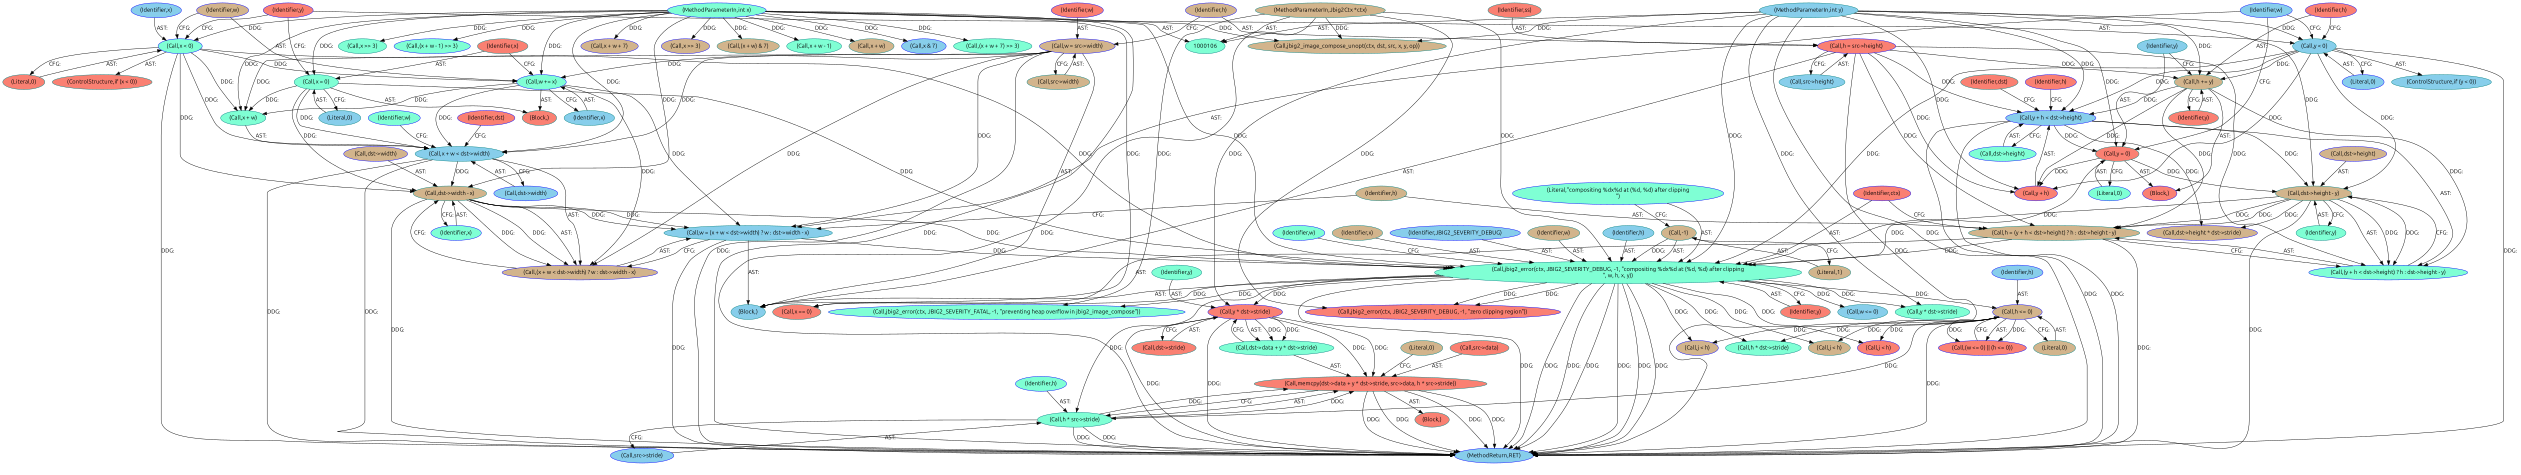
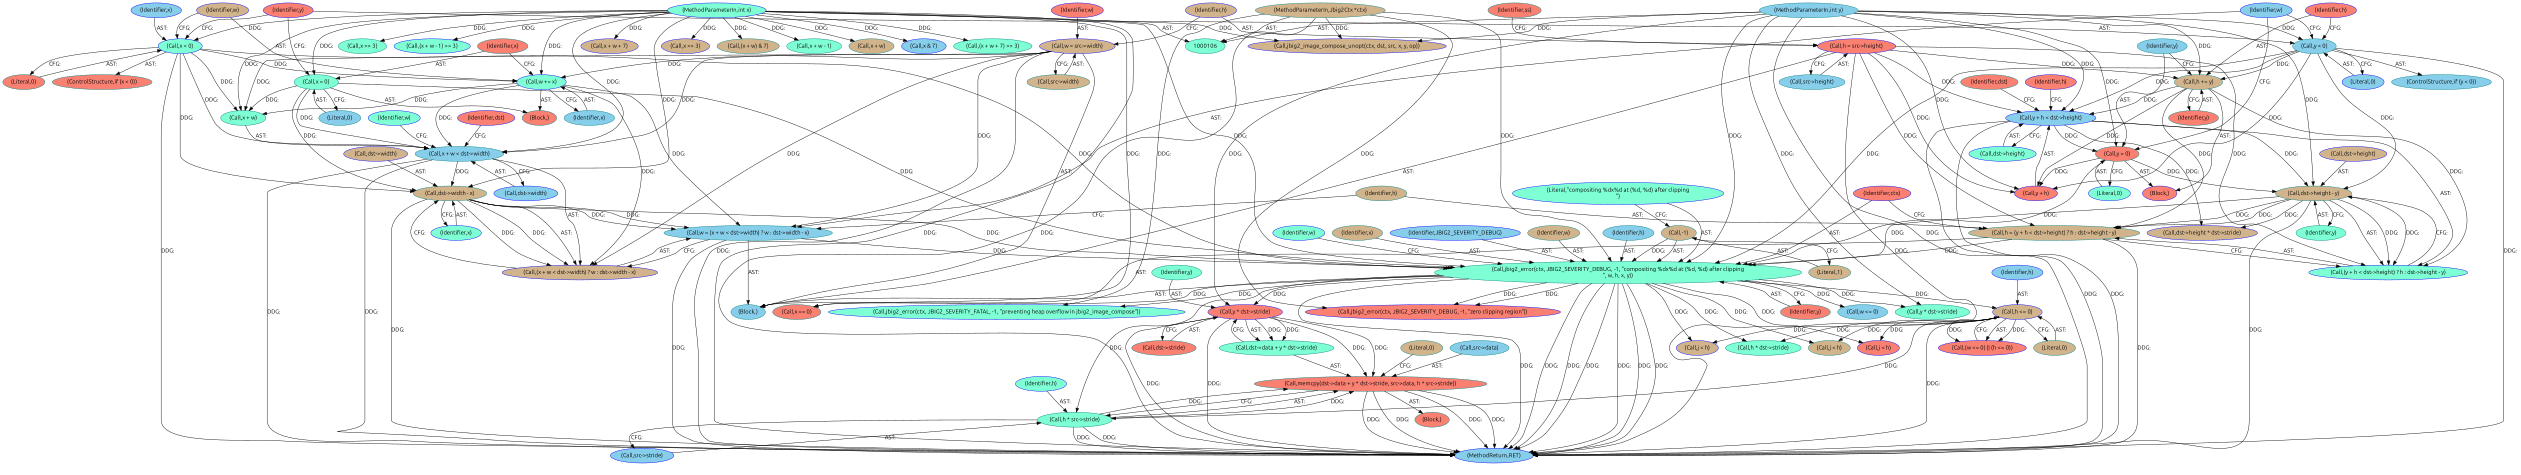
(1522, 28) -> (1522, 28)
(1347, 46) -> (1347, 46)
(1480, 348) -> (1480, 348)
